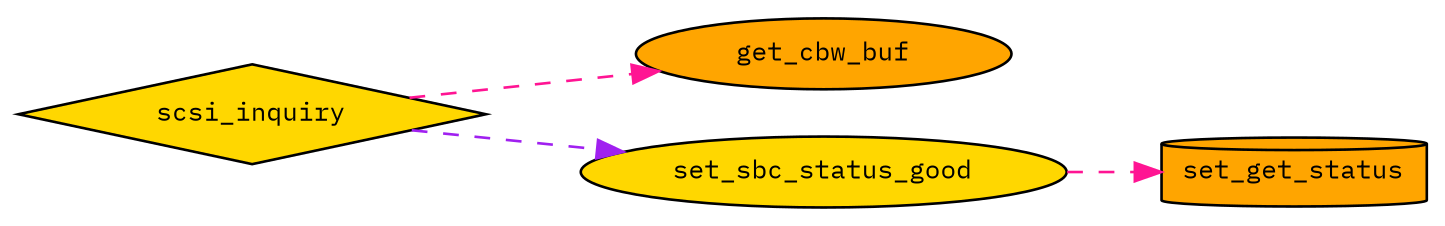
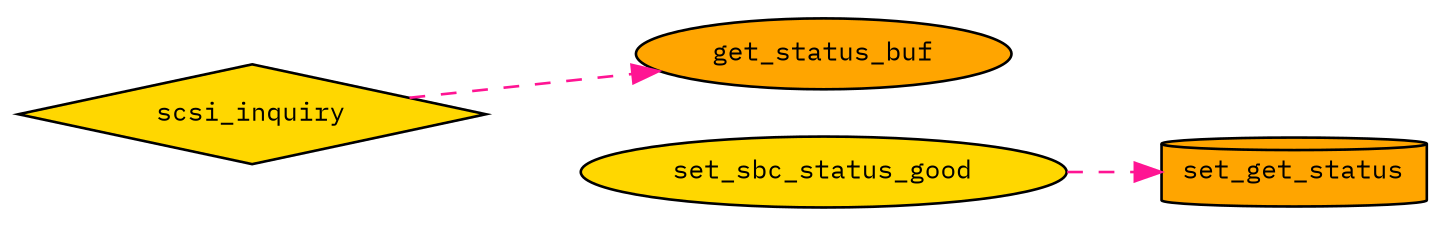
(824, 54) -> (824, 54)
(504, 140) -> none
